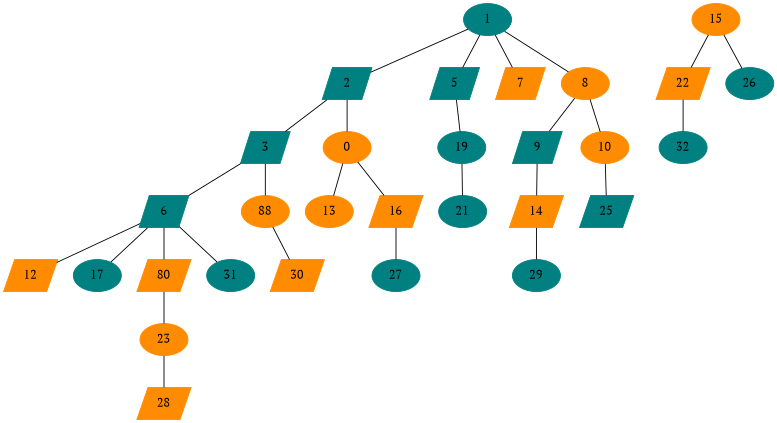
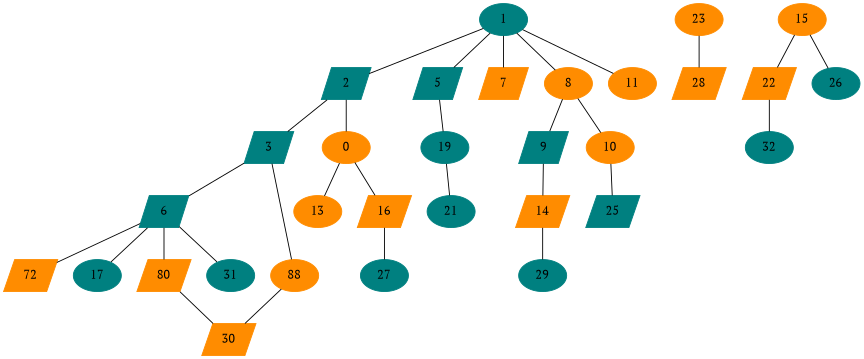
none -> (632, 84)
(31, 276) -> (31, 276)
(164, 308) -> (197, 308)
